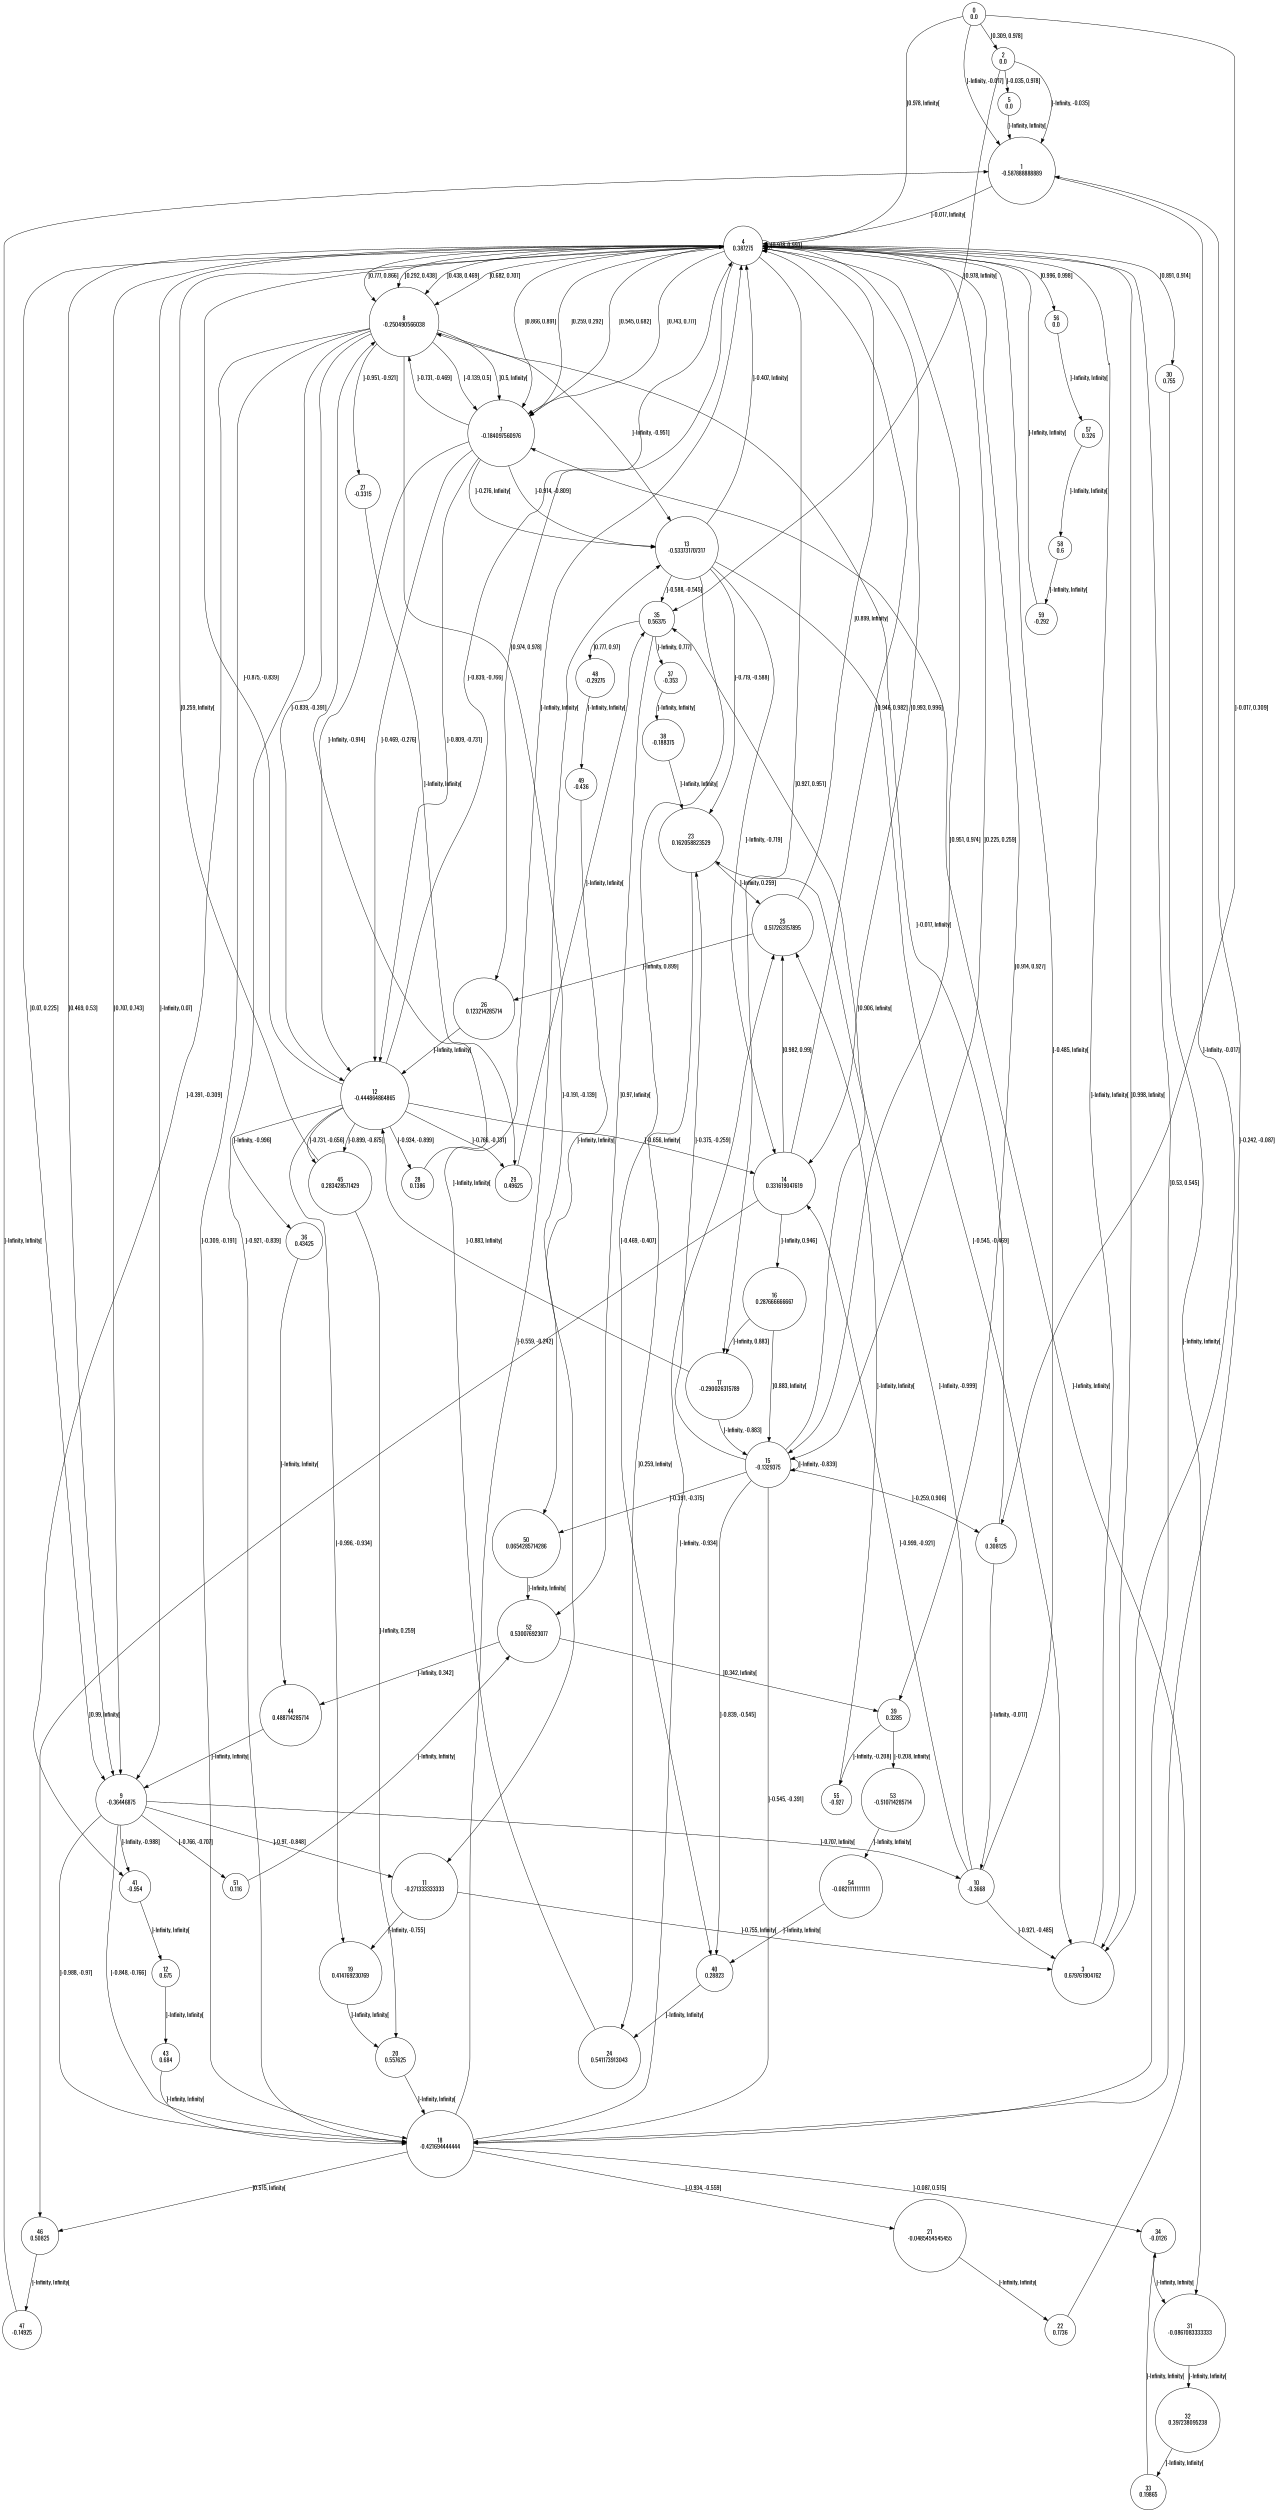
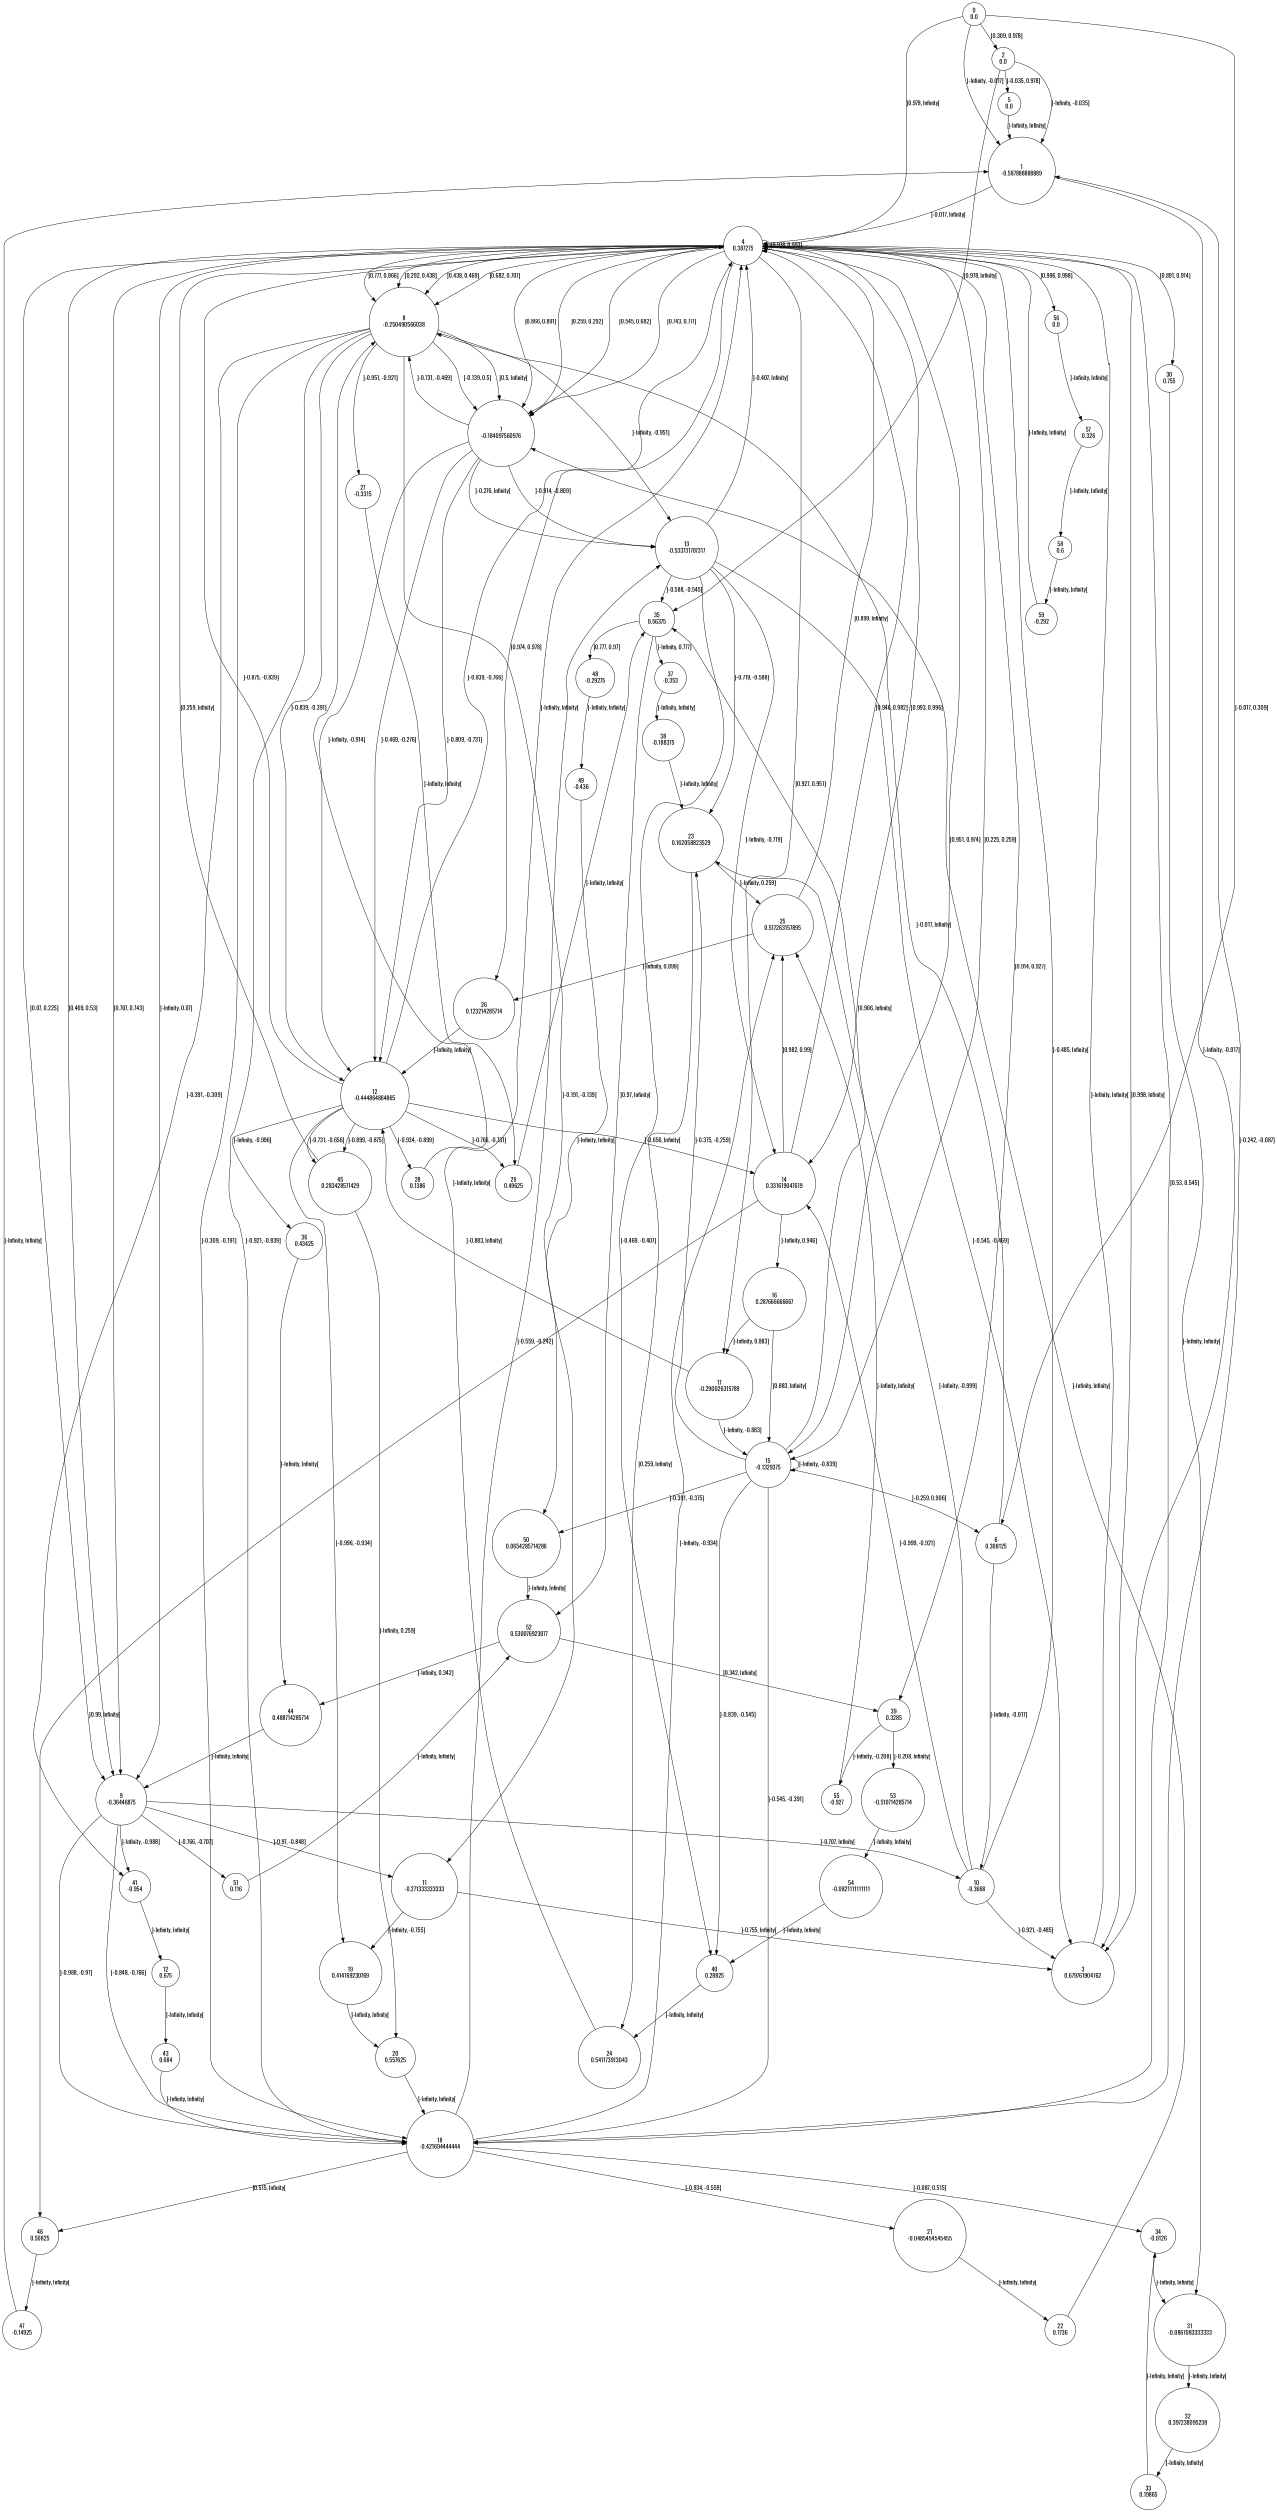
(715, 1973) -> (715, 1973)
